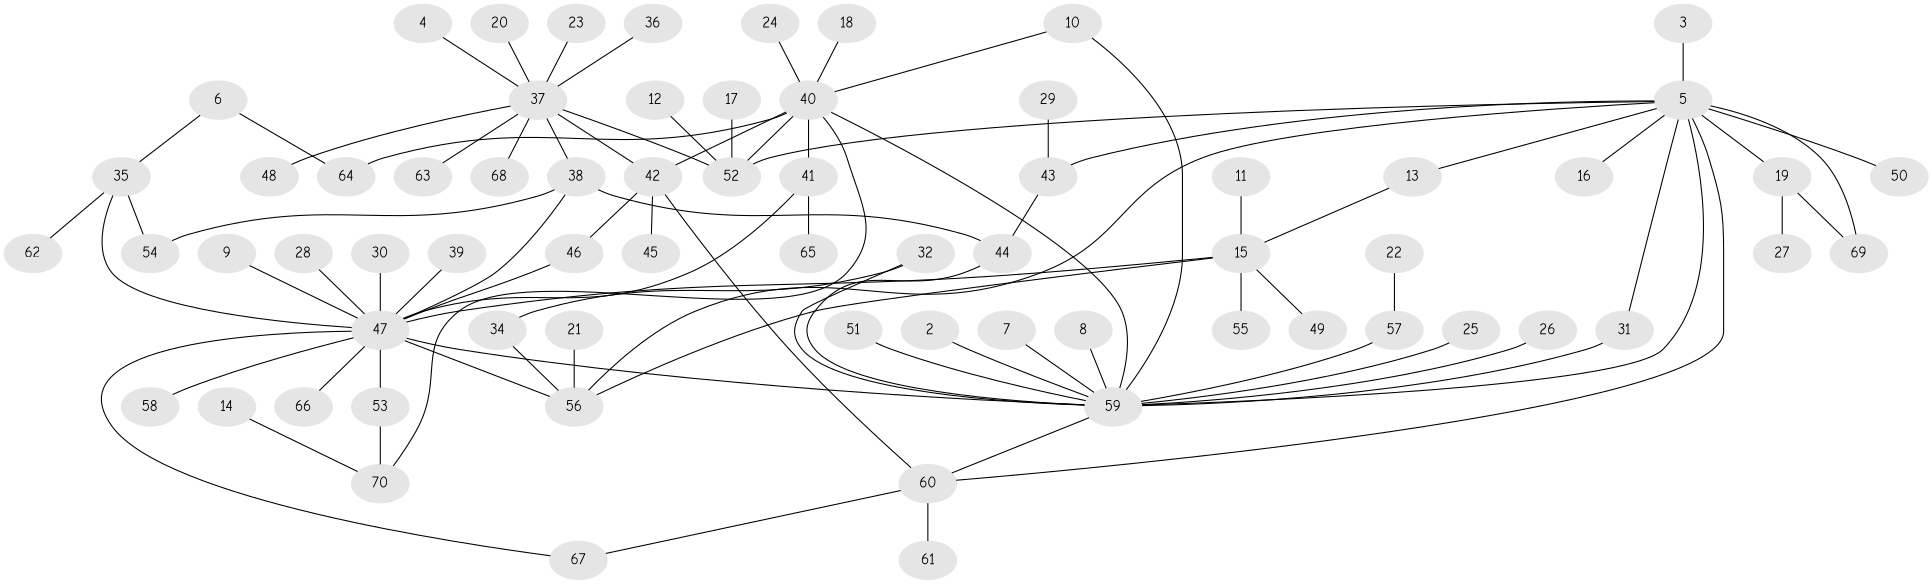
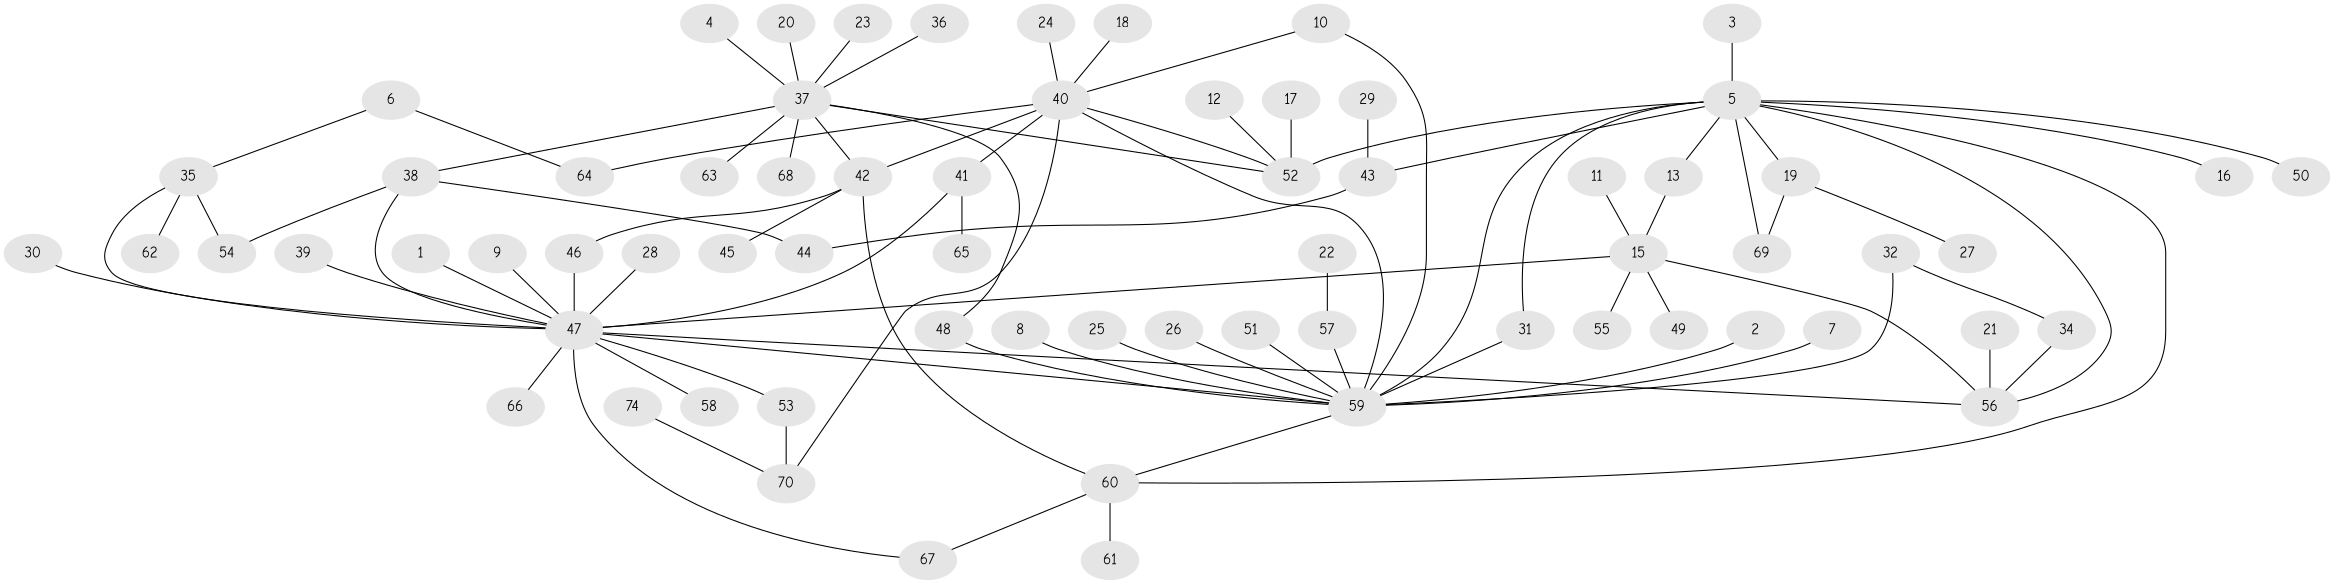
none -> (421, 254)
(829, 360) -> (1072, 372)
(227, 407) -> (633, 407)
